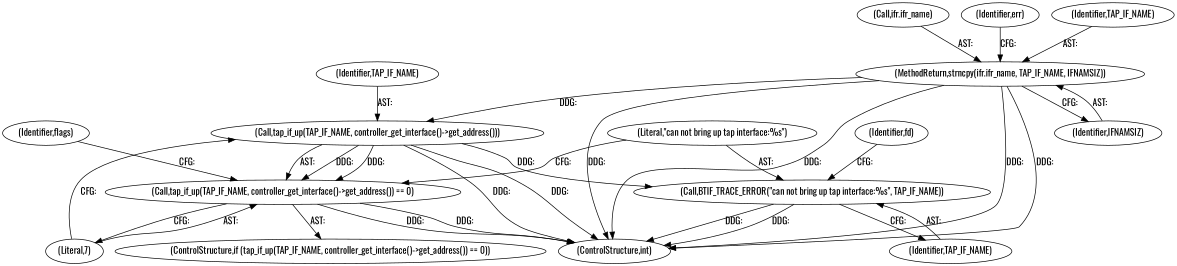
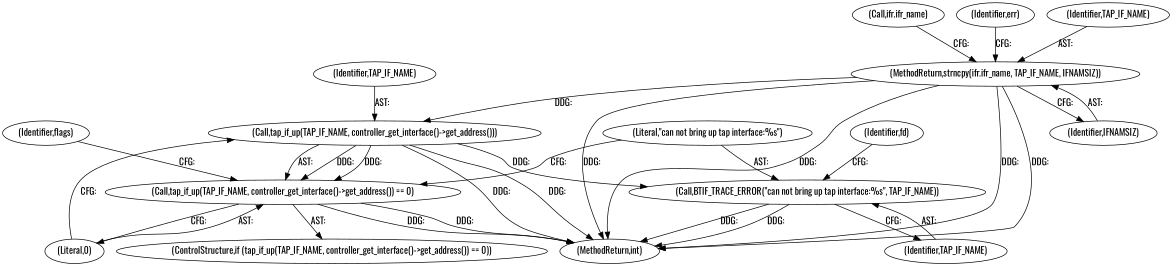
(967, 44) -> (963, 44)
(74, 251) -> (74, 251)
(614, 251) -> (610, 251)
